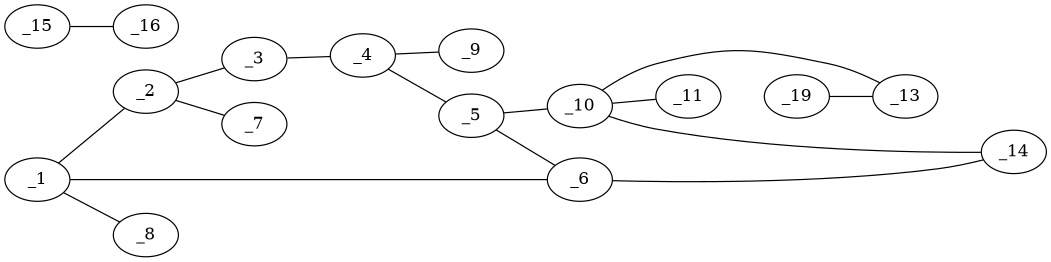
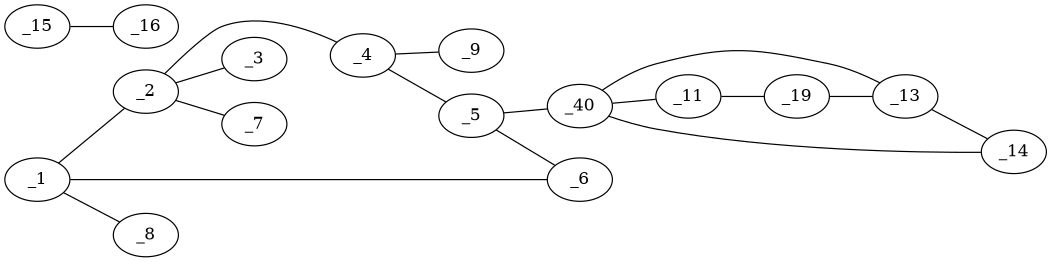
(309, 57) -> (243, 22)
none -> (743, 96)
(580, 106) -> (580, 106)
(799, 180) -> (960, 124)
